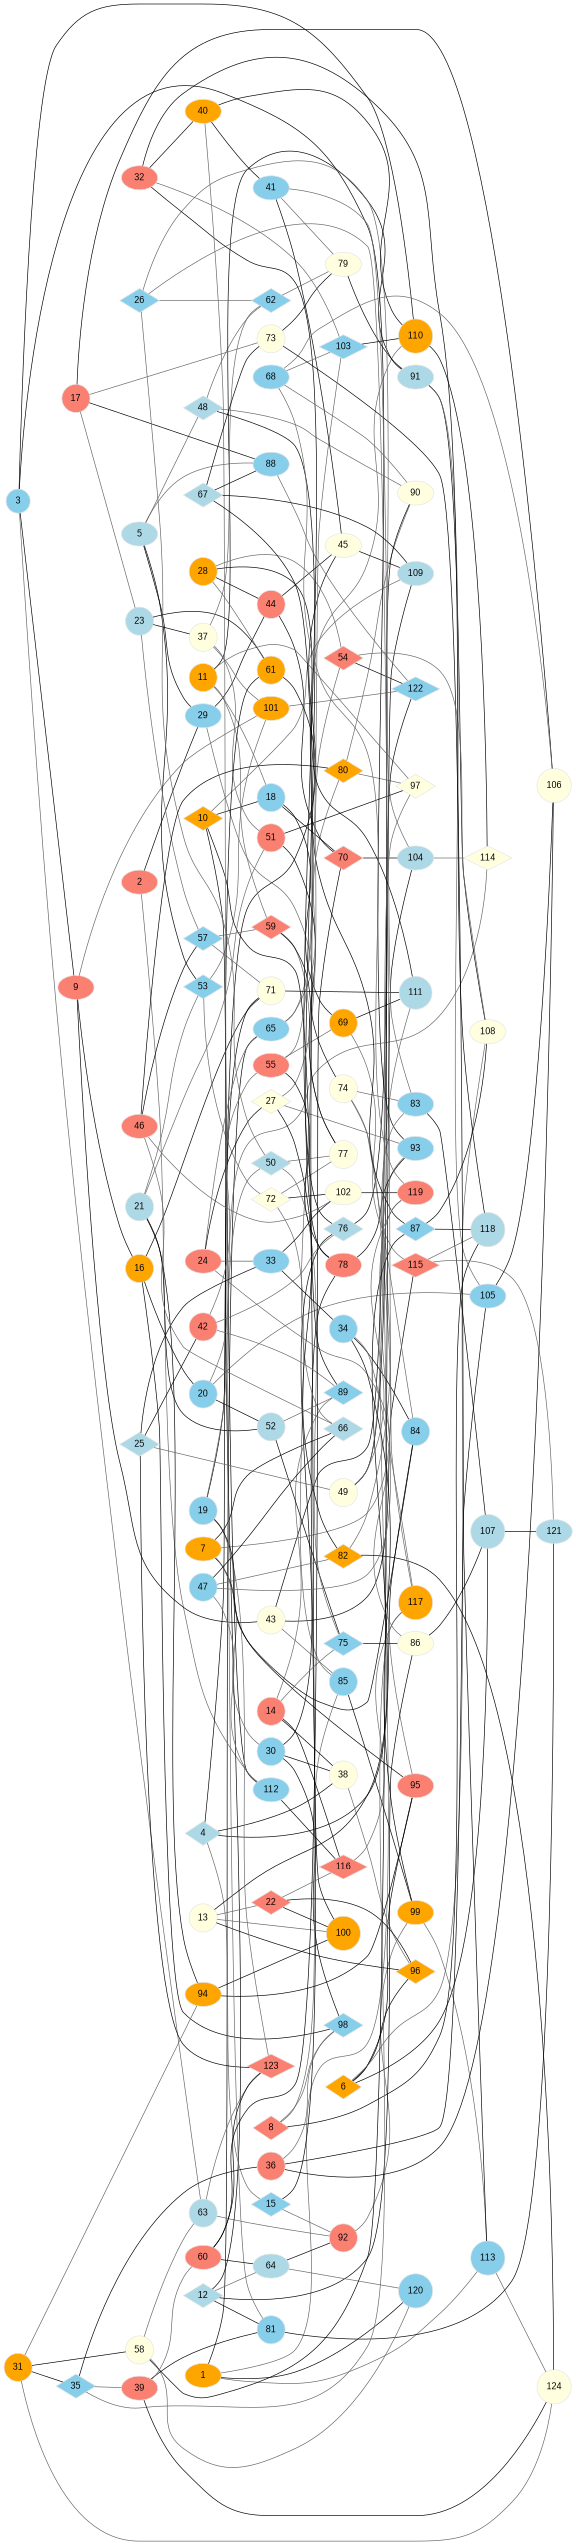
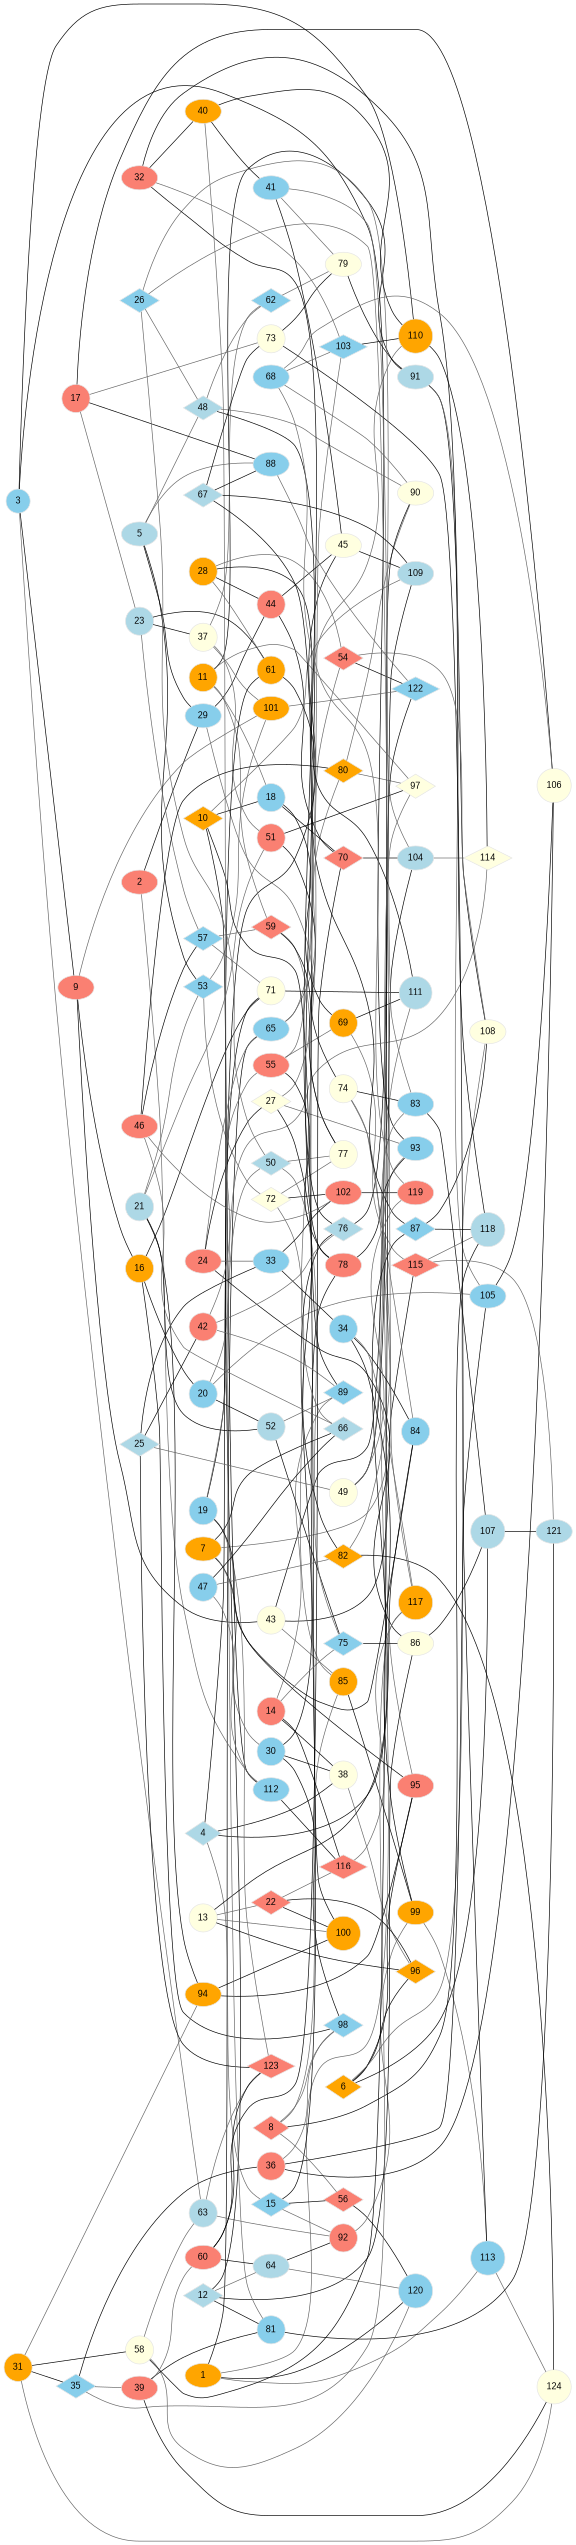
(205, 301) -> (171, 354)
(367, 1094) -> (367, 1094)
(343, 1193) -> (343, 1193)
(358, 1365) -> (358, 1365)
(363, 1577) -> none
(343, 1682) -> (343, 1682)
none -> (343, 2200)
